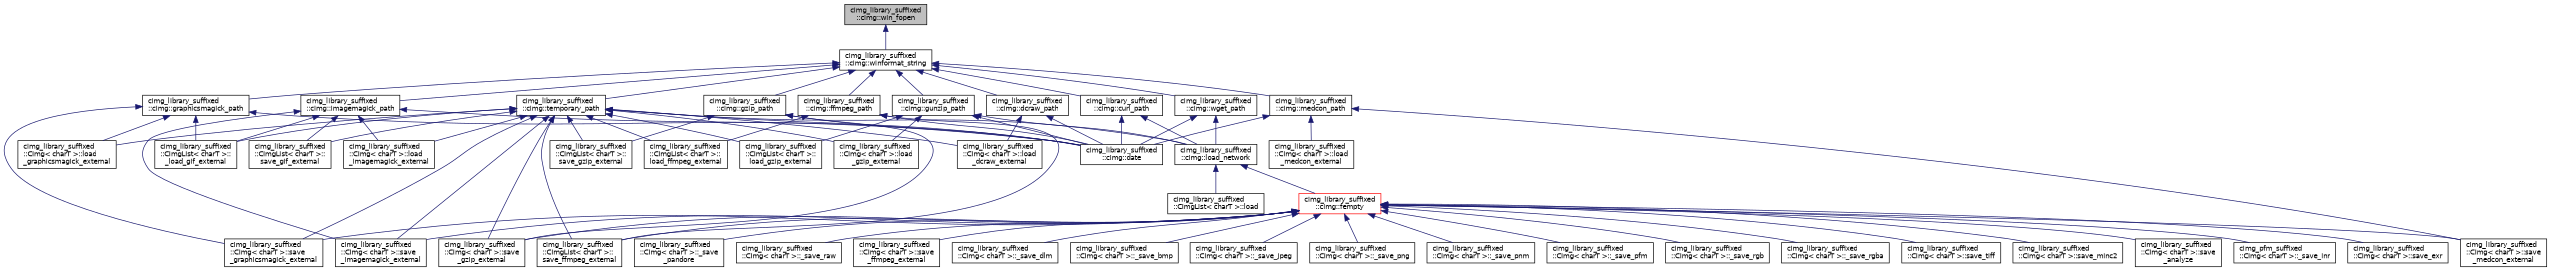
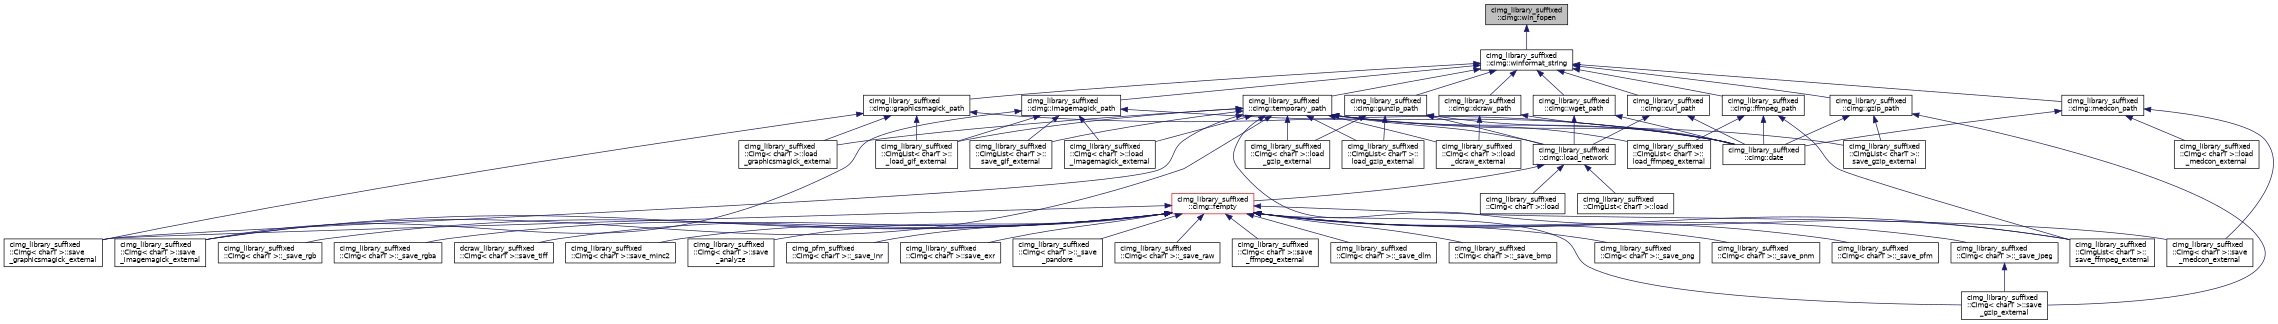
(518, 179) -> (2005, 281)
none -> (1523, 204)
(1951, 253) -> (504, 253)
